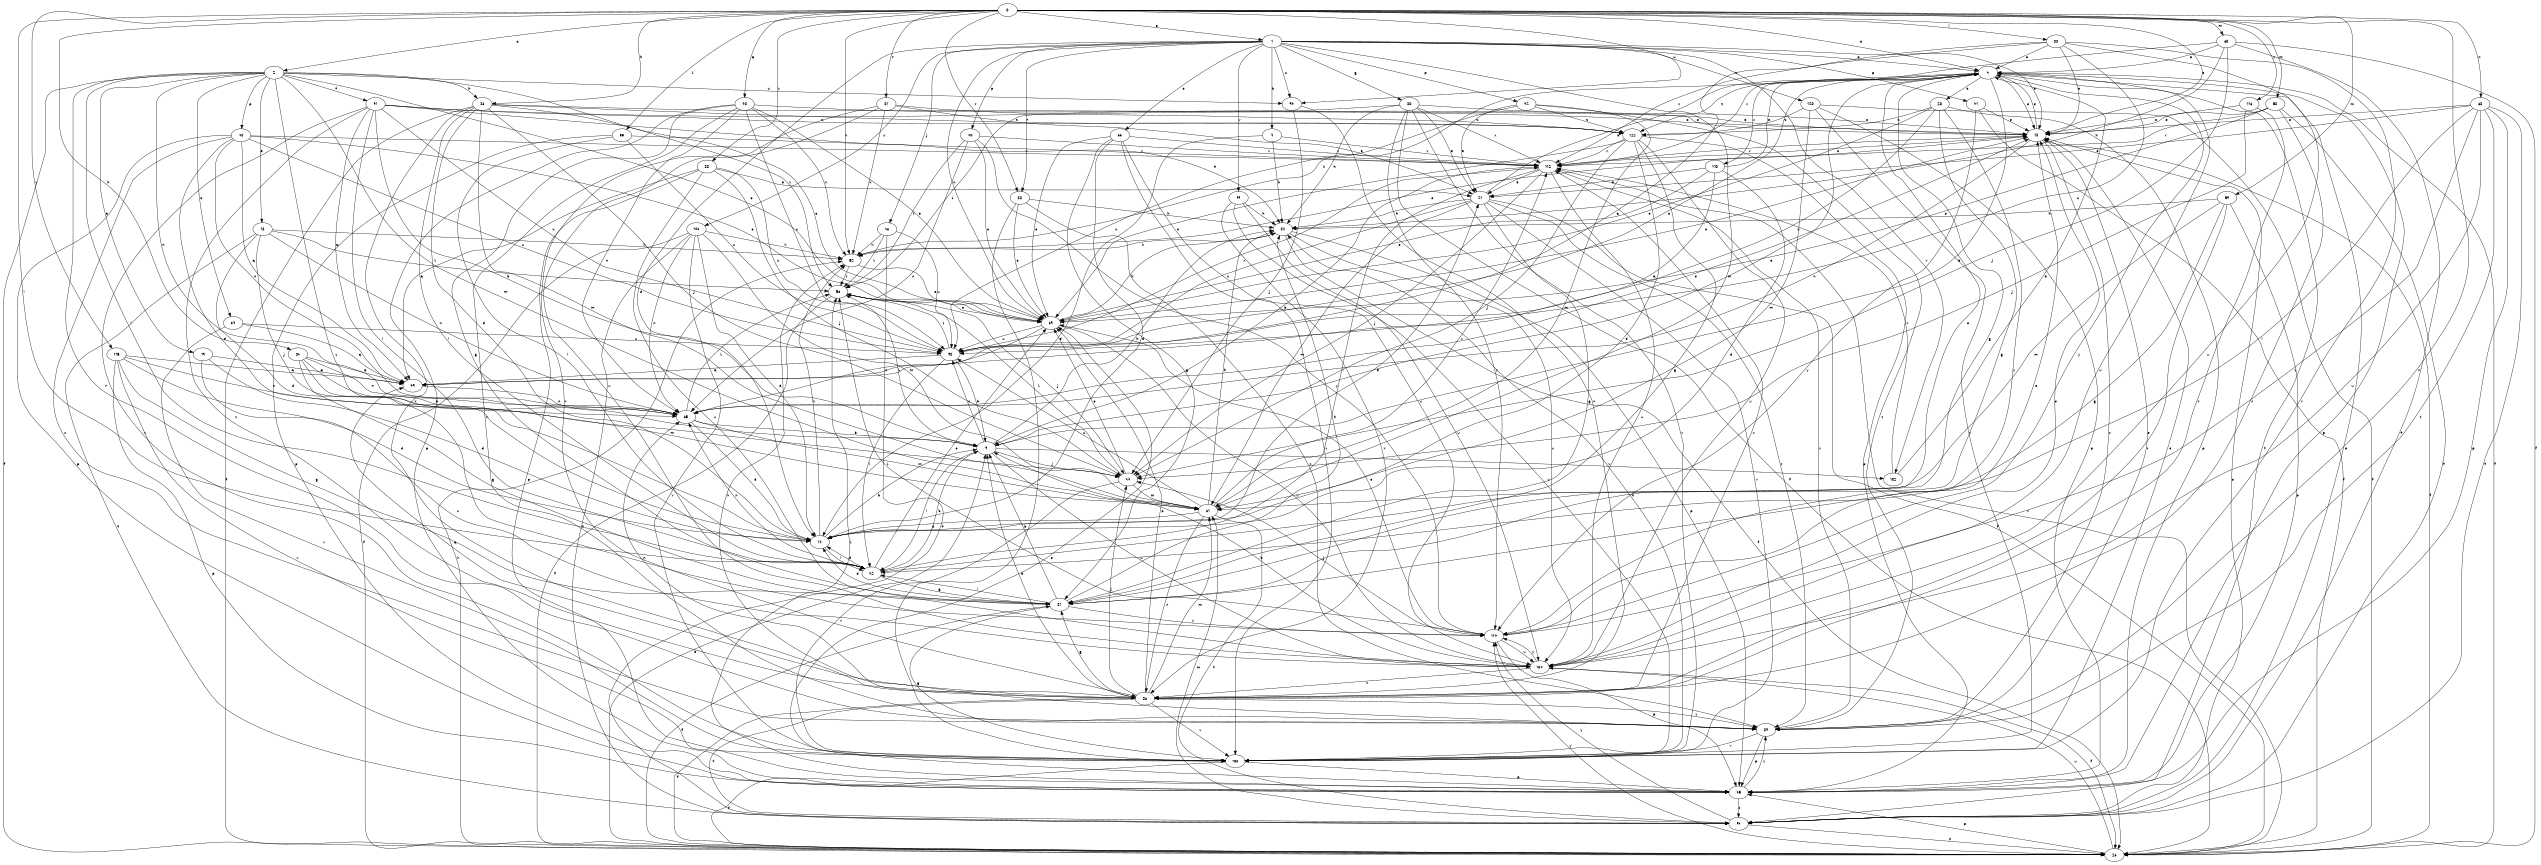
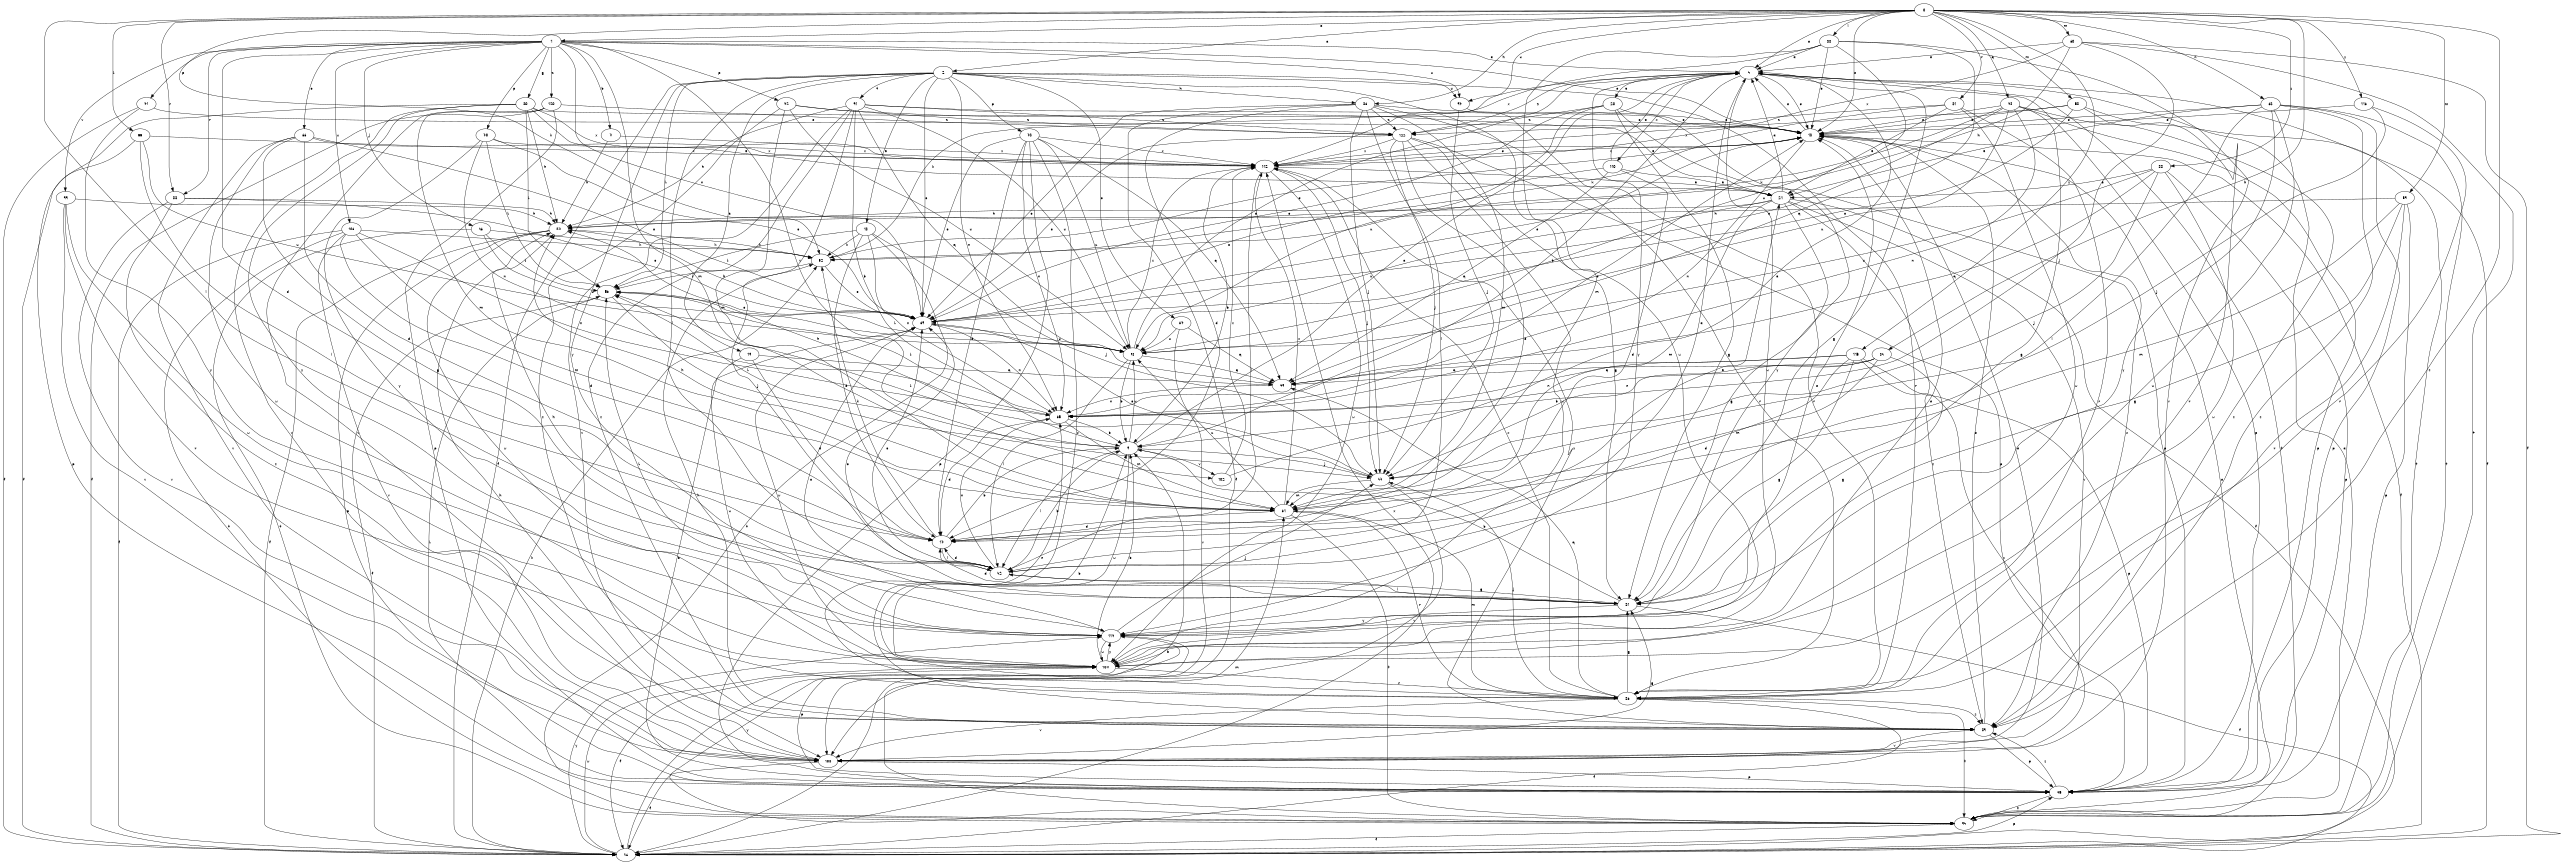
(1060, 335) -> none
(1162, 497) -> (1258, 592)
